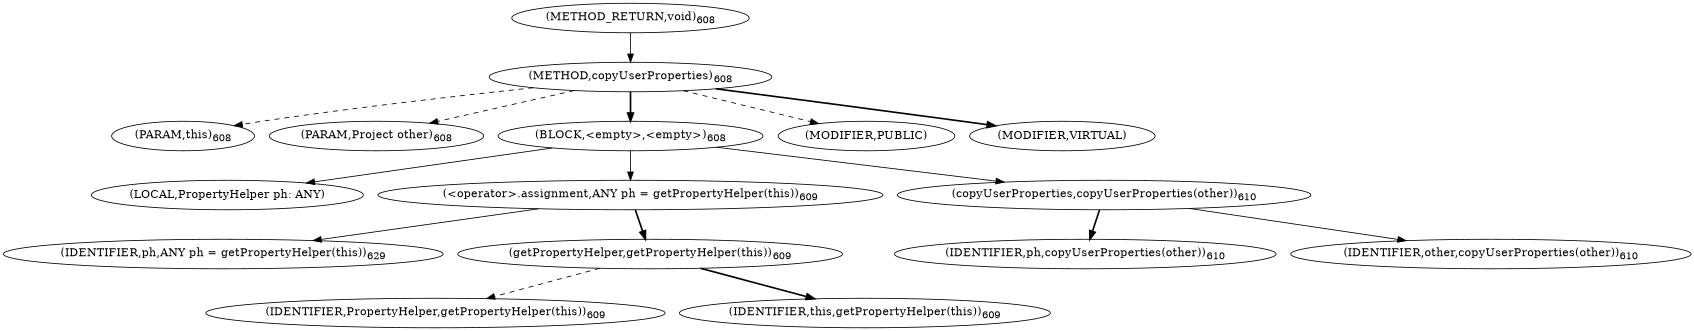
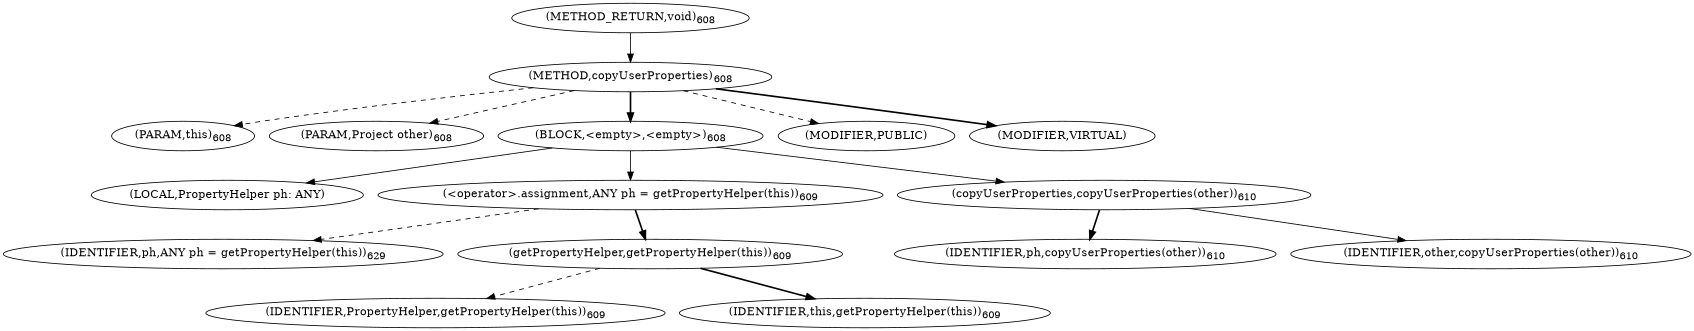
(430, 224) -> (430, 224)
